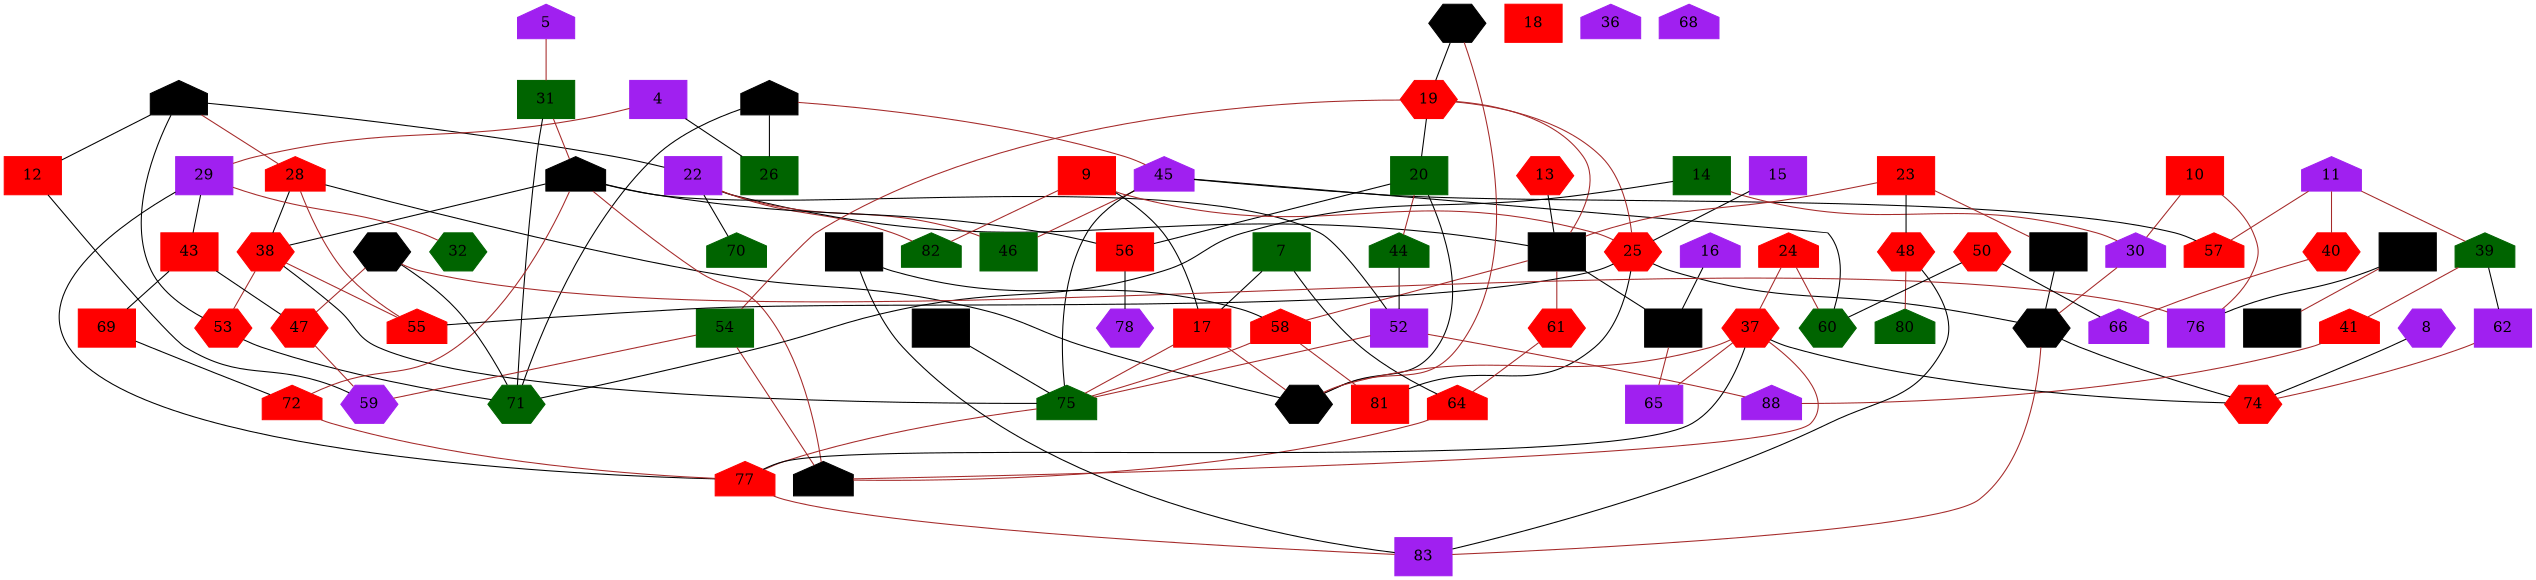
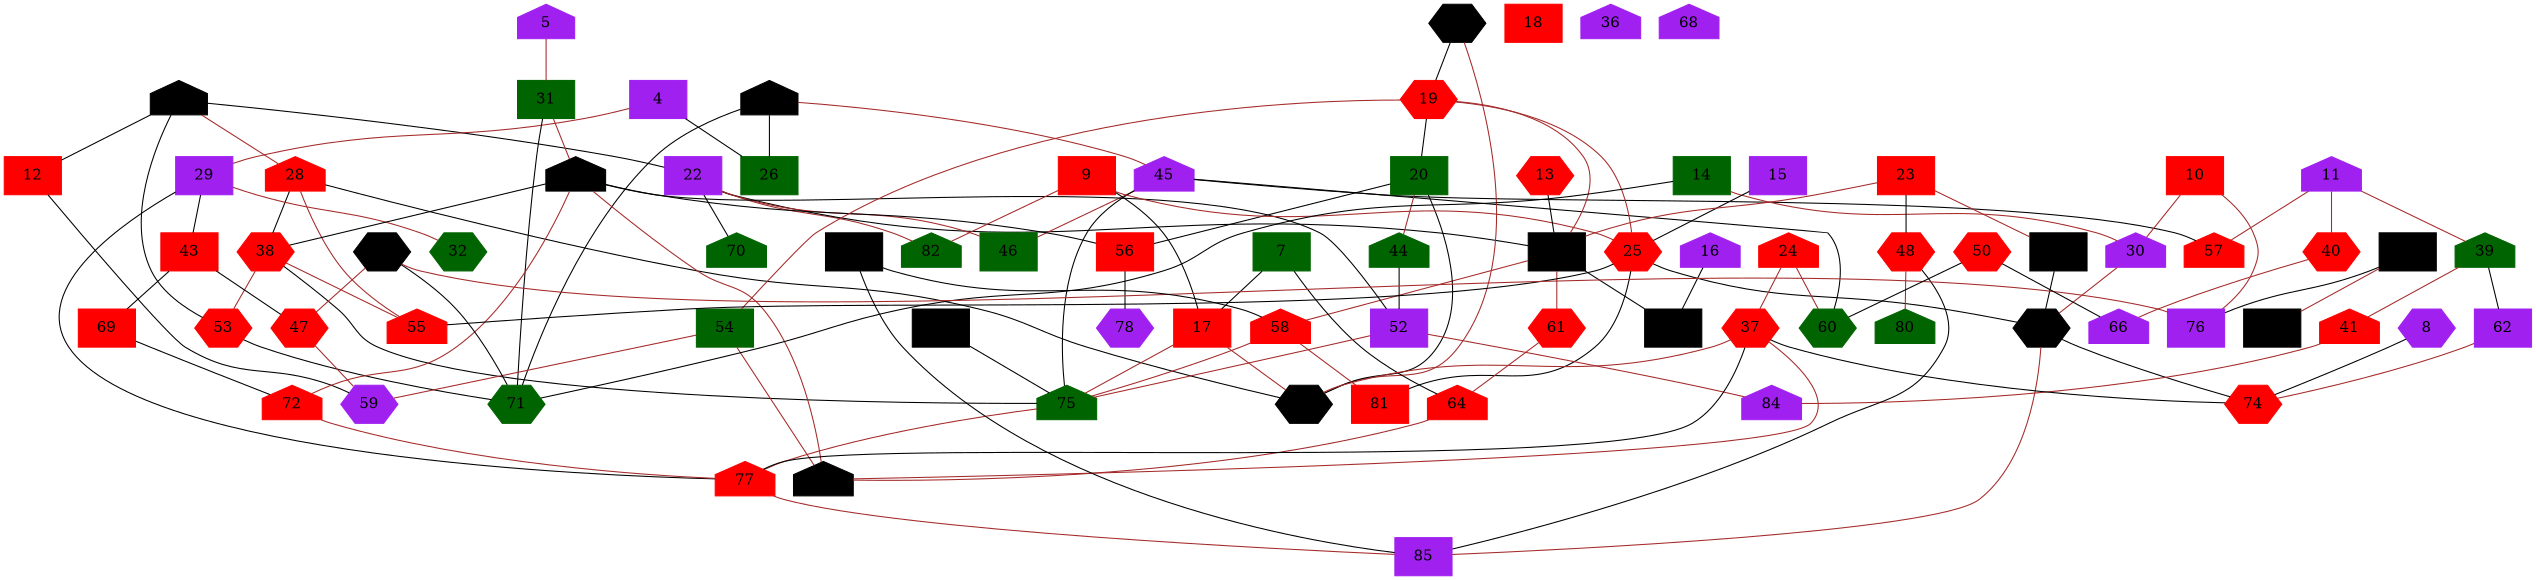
(1654, 404) -> none
(1772, 404) -> (1772, 404)
(1423, 557) -> (1423, 557)
